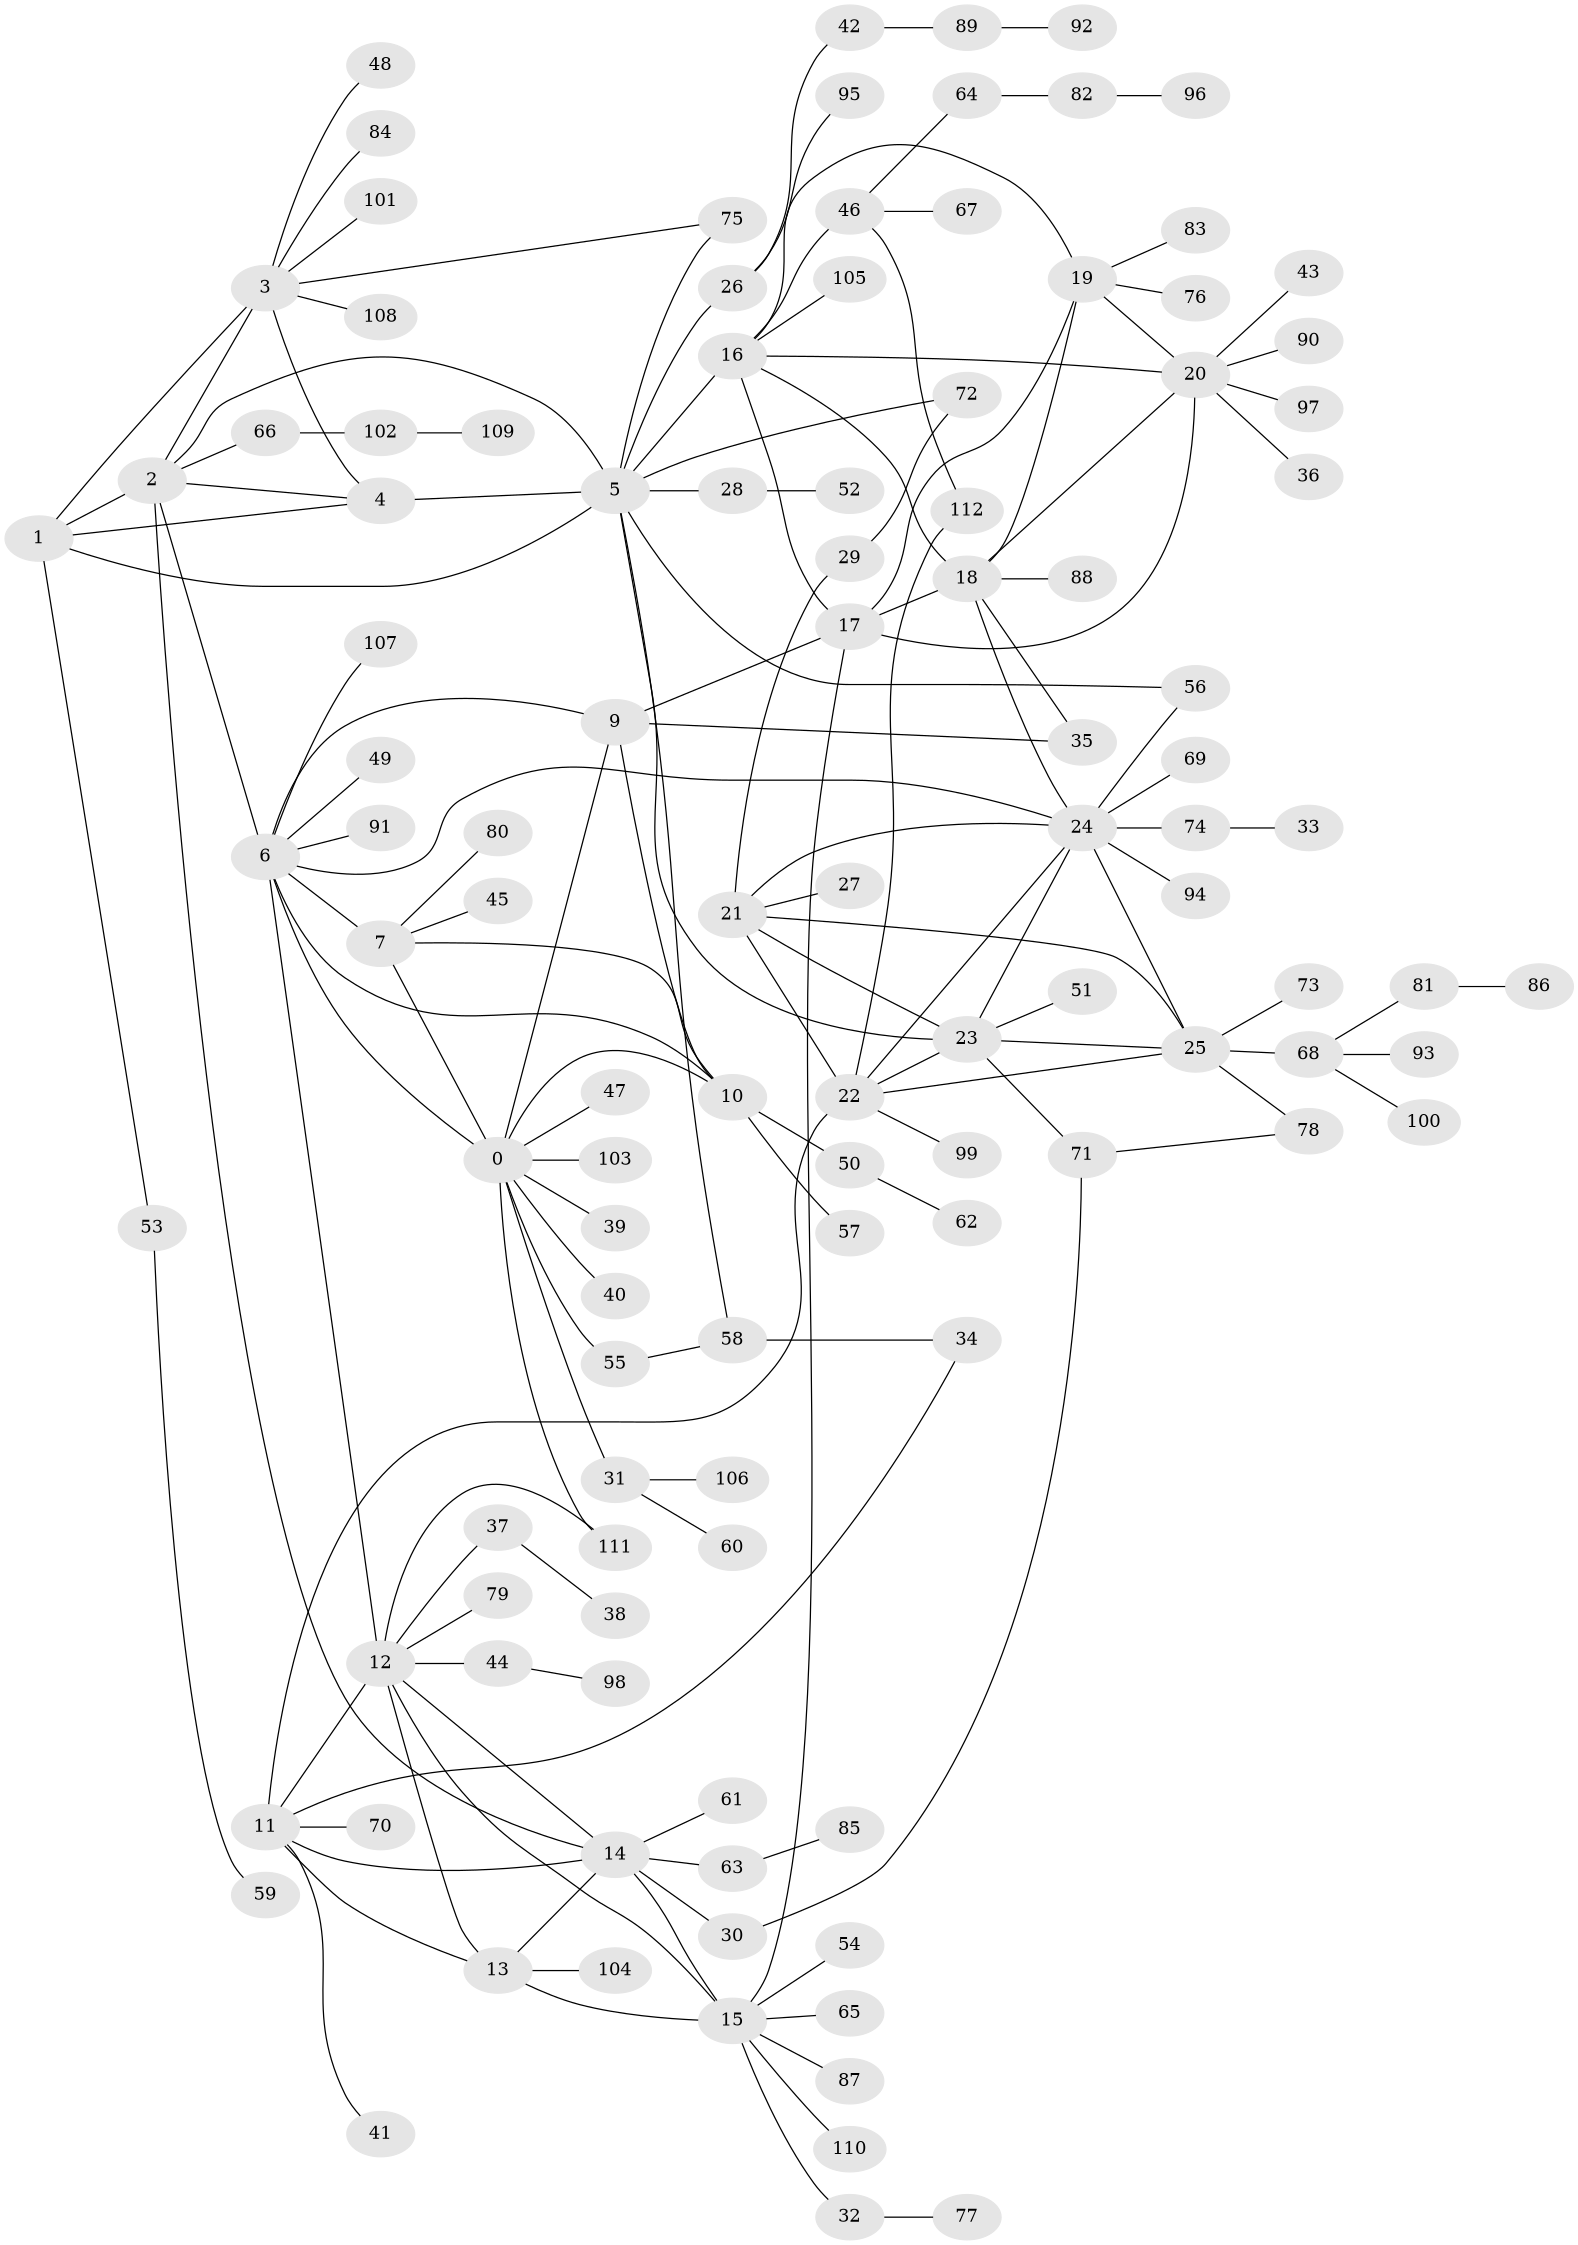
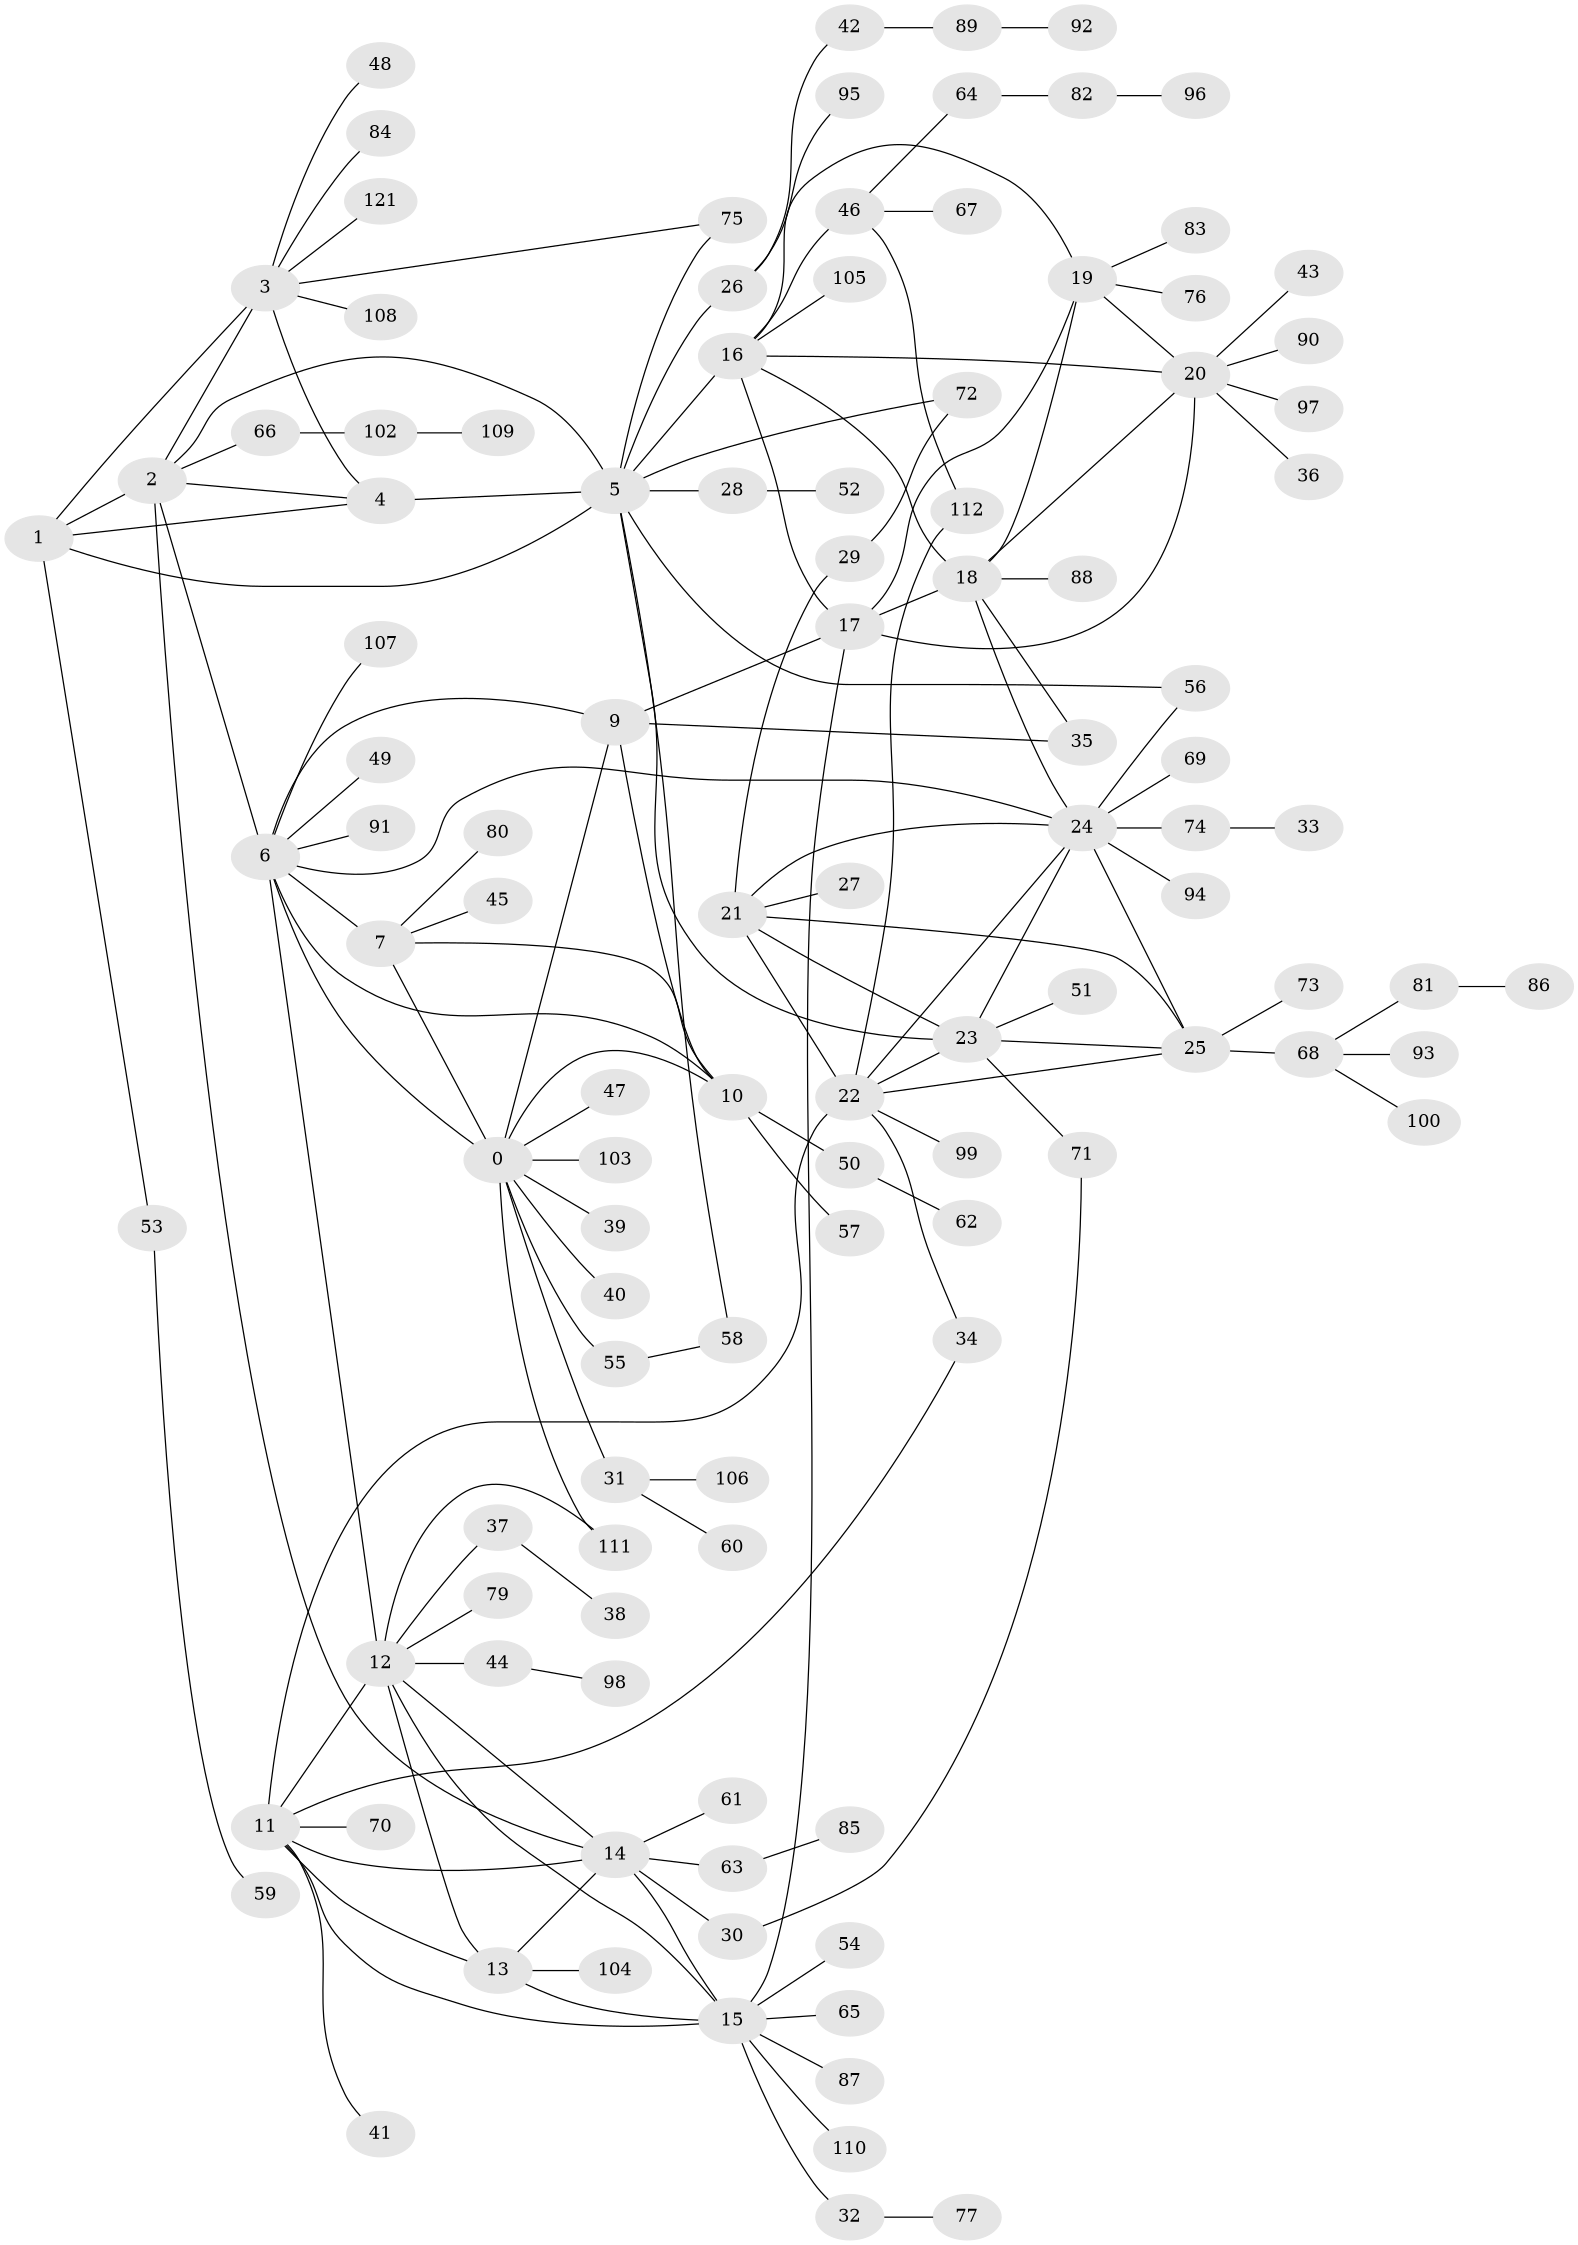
(381, 201) -> (381, 201)
(1309, 1131) -> none
(850, 1340) -> (918, 1214)
none -> (457, 2003)
